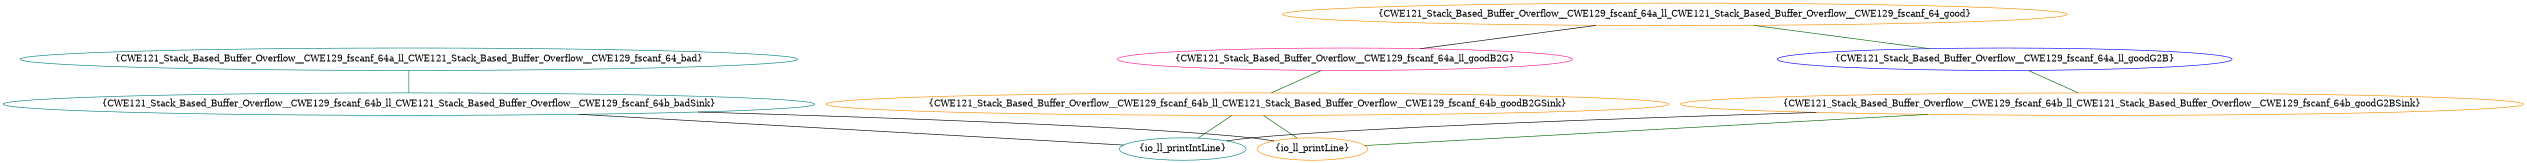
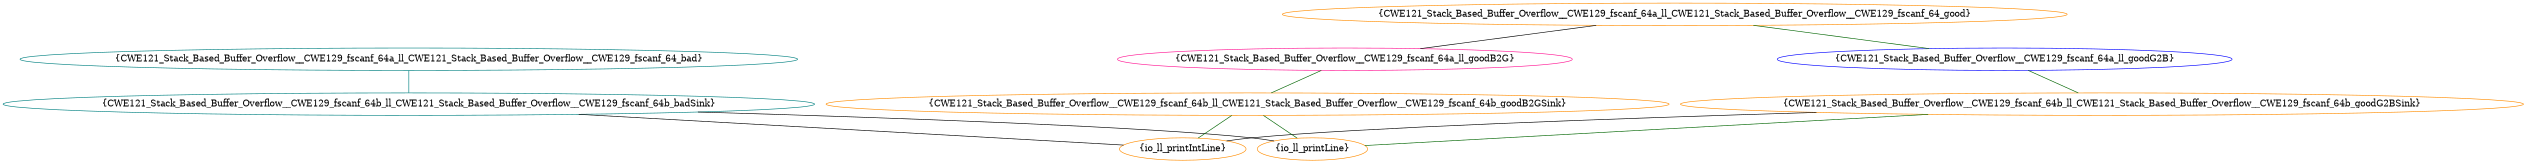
(1183, 149) -> (1183, 149)
